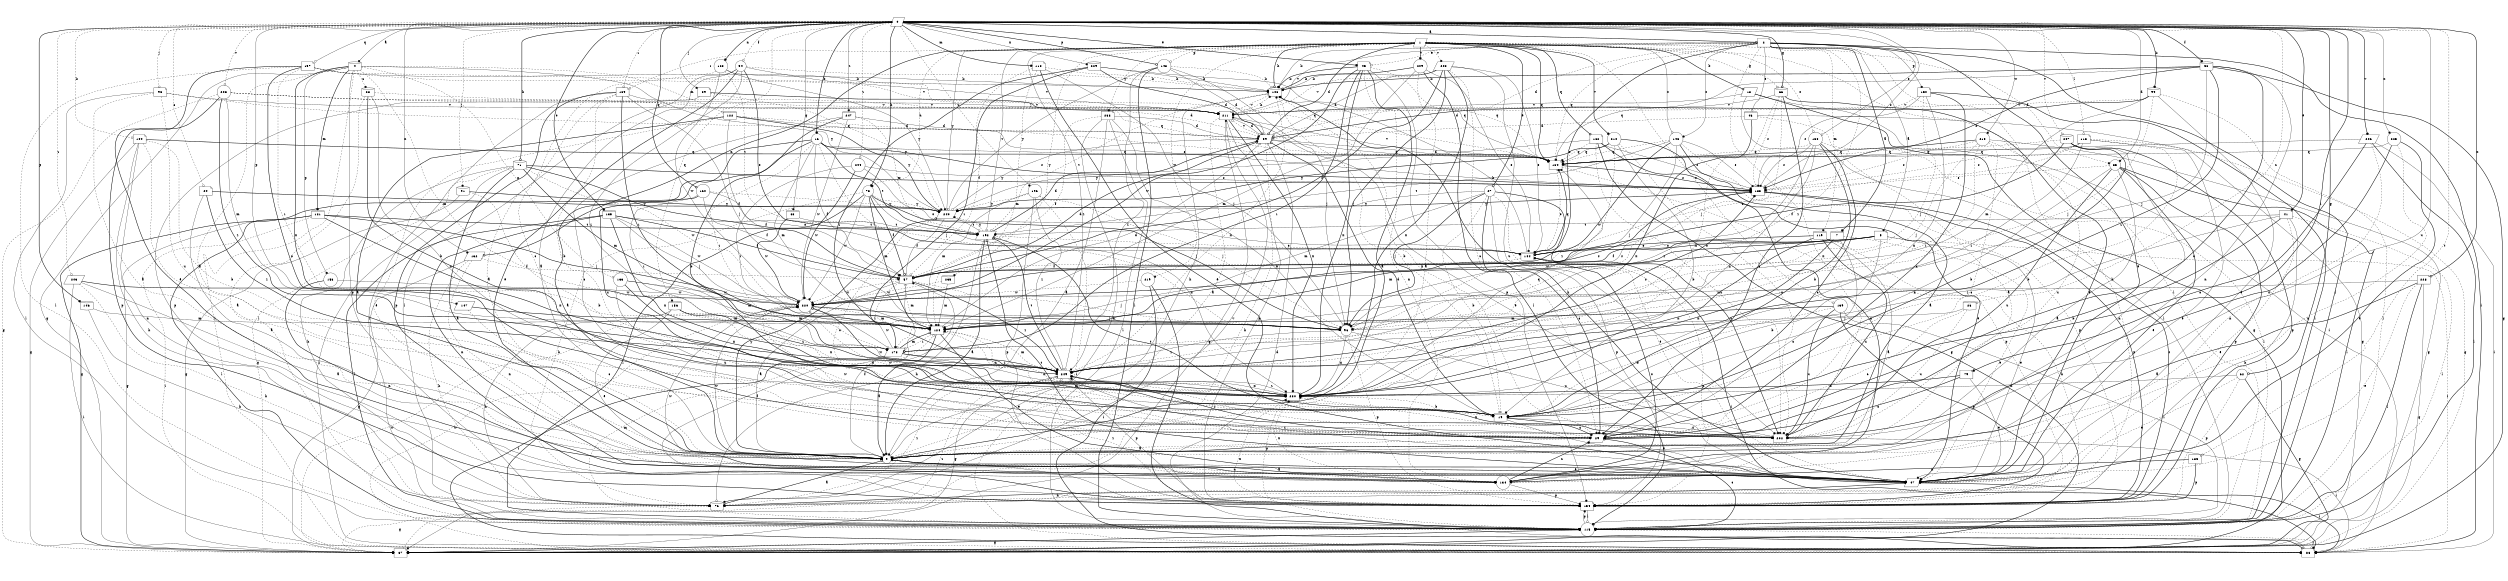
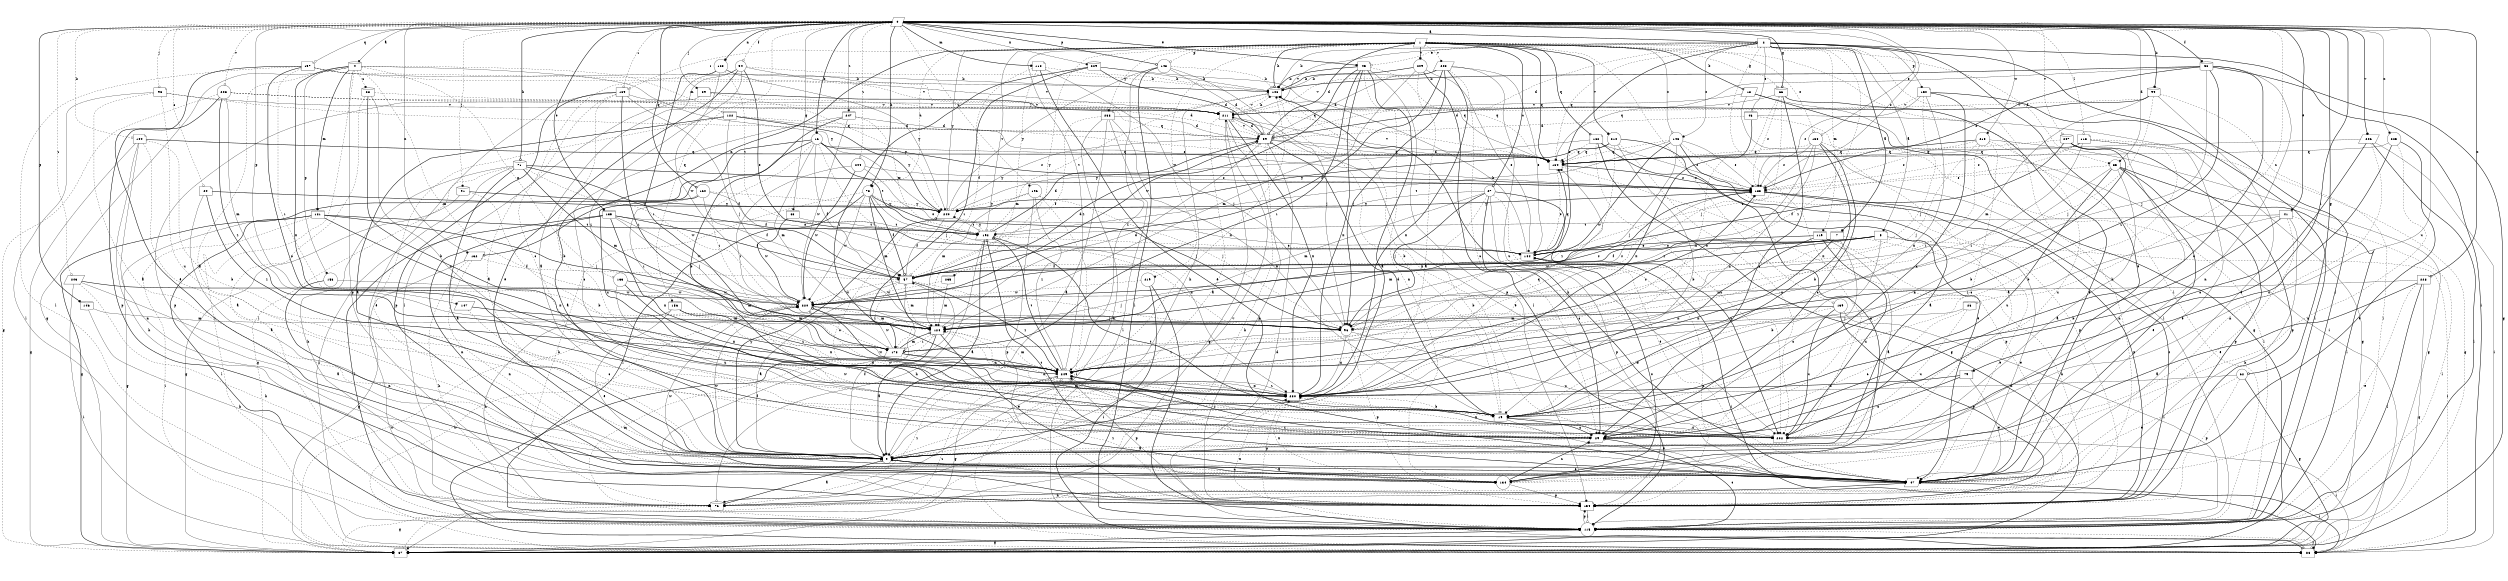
(1523, 116) -> (1523, 116)
none -> (690, 248)
(2195, 459) -> none
